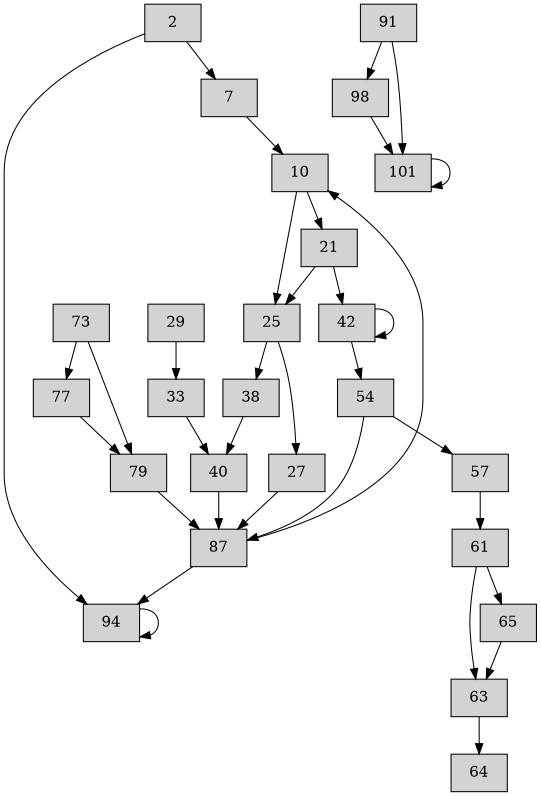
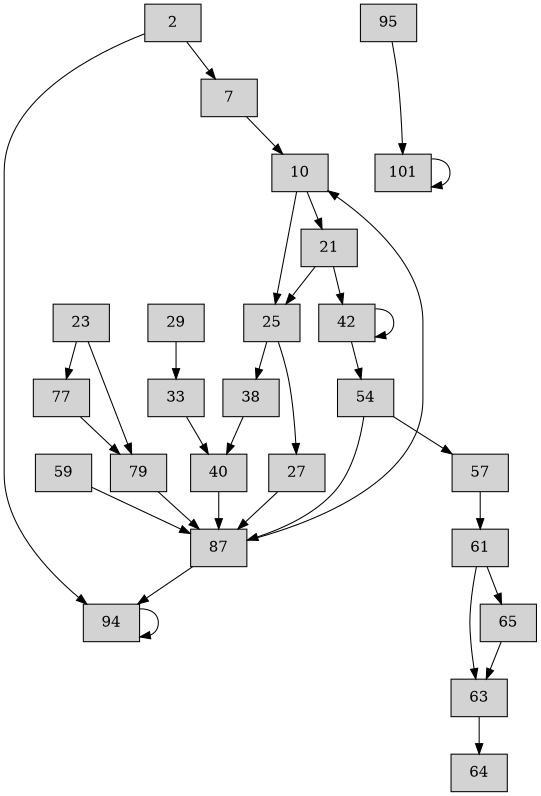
(389, 23) -> (389, 23)
(360, 98) -> none
(81, 323) -> (81, 323)
none -> (64, 473)
